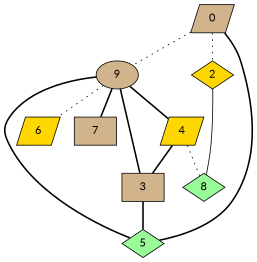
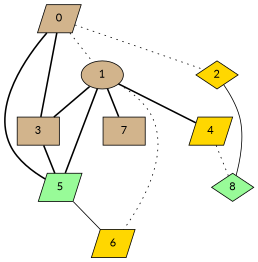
(117, 75) -> (102, 75)
(162, 159) -> (49, 75)
none -> (87, 216)
(143, 244) -> (60, 187)
